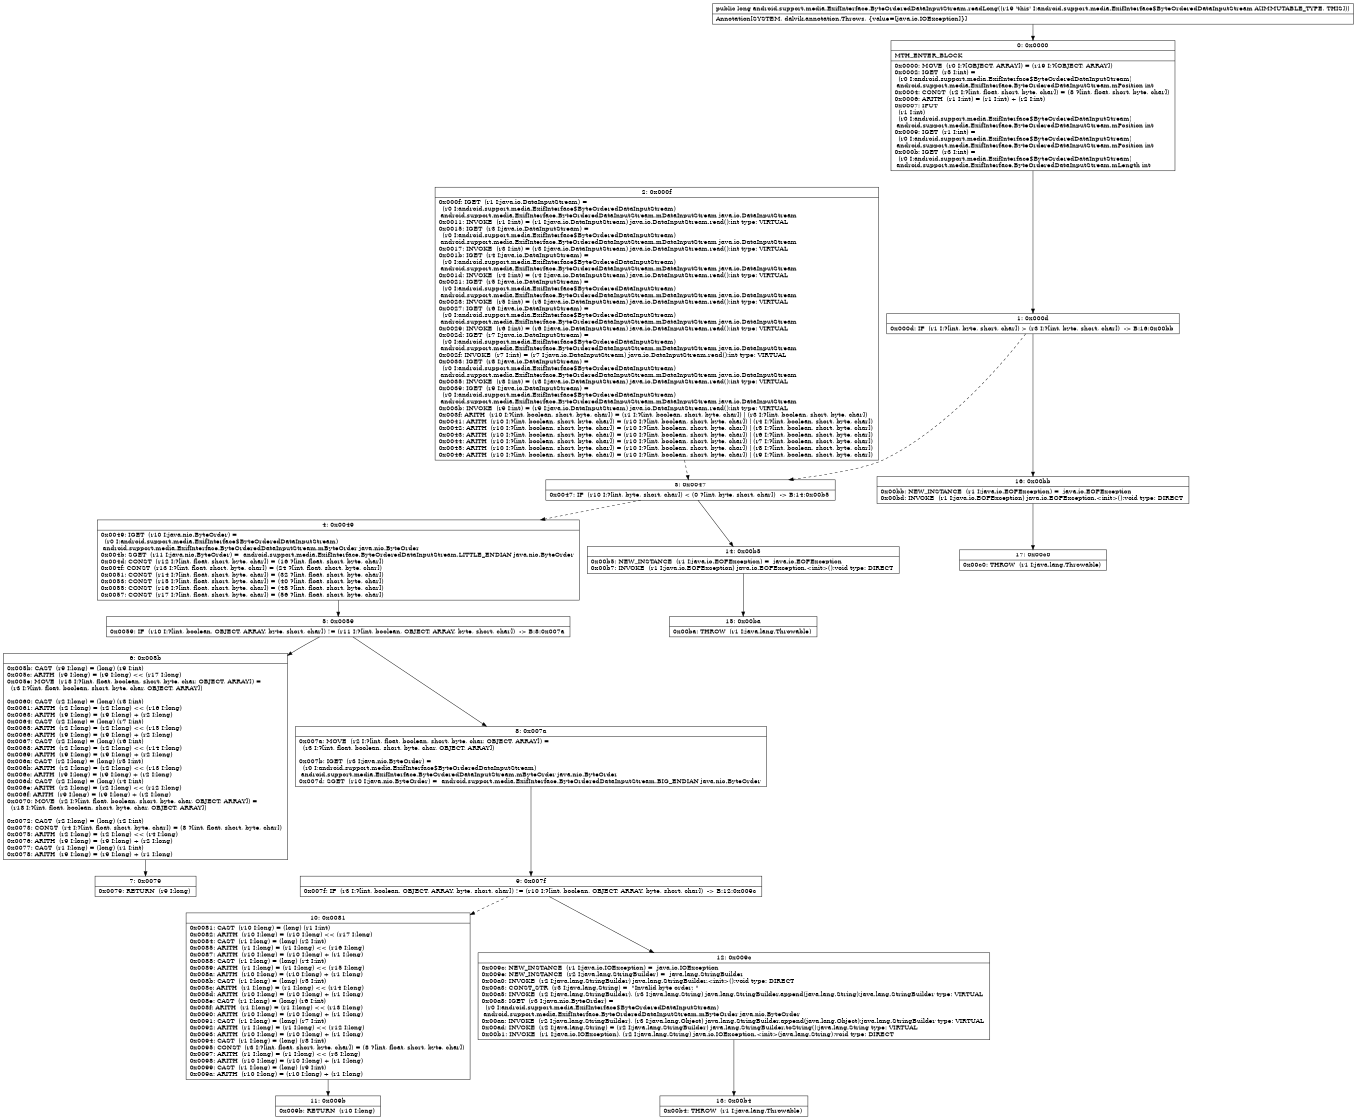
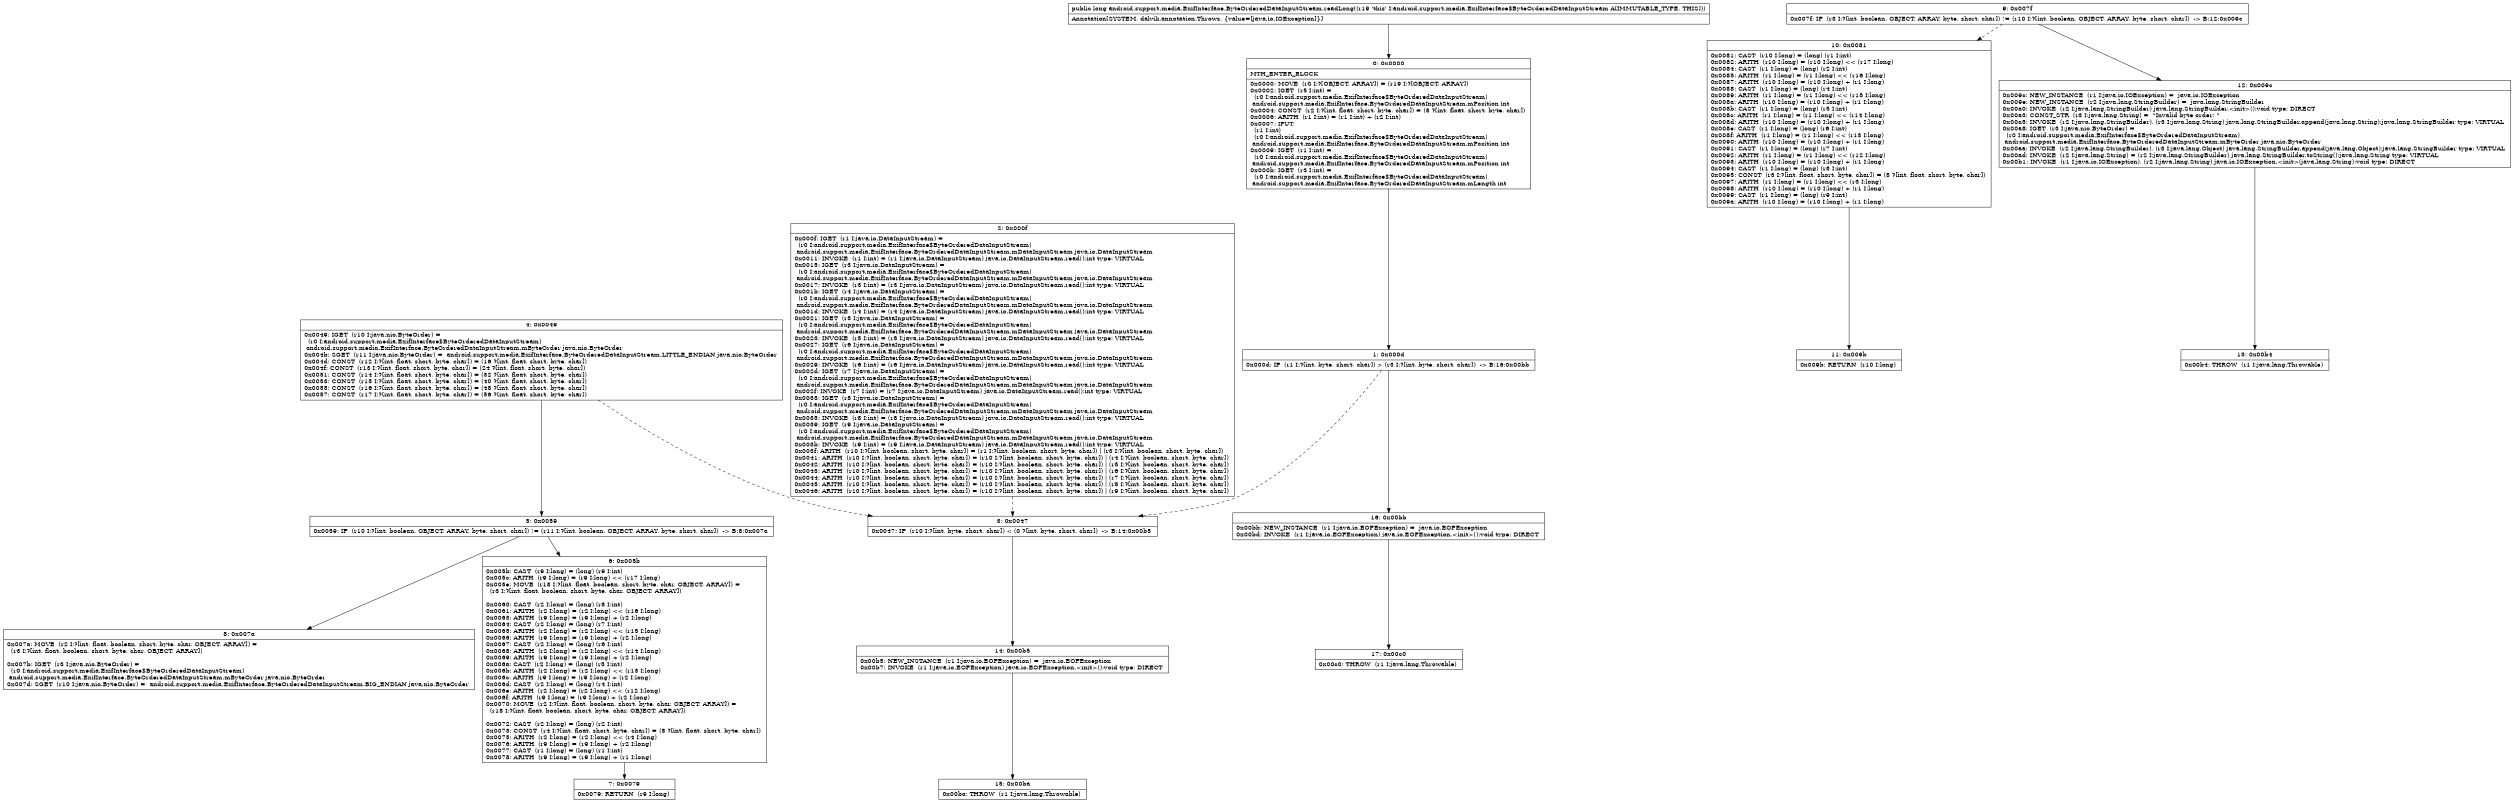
(593, 510) -> (727, 473)
(531, 829) -> none
